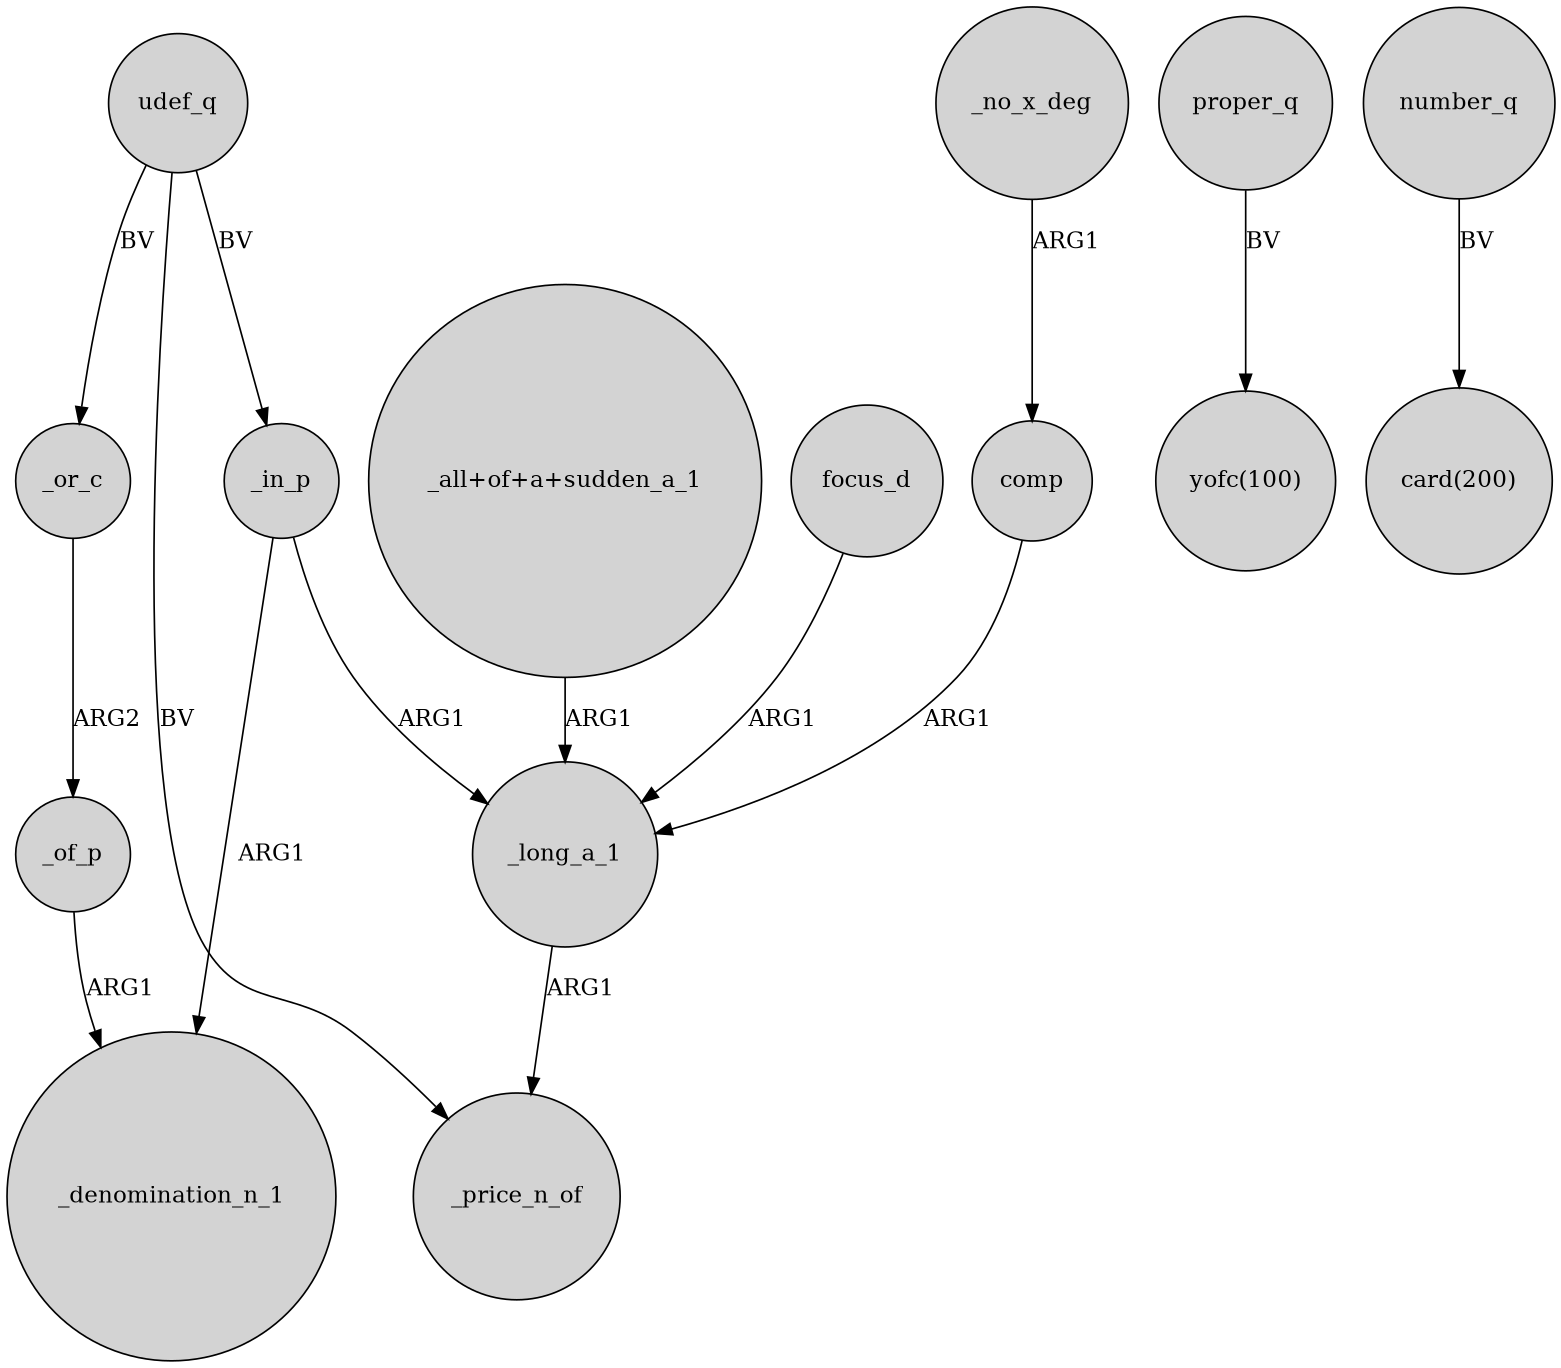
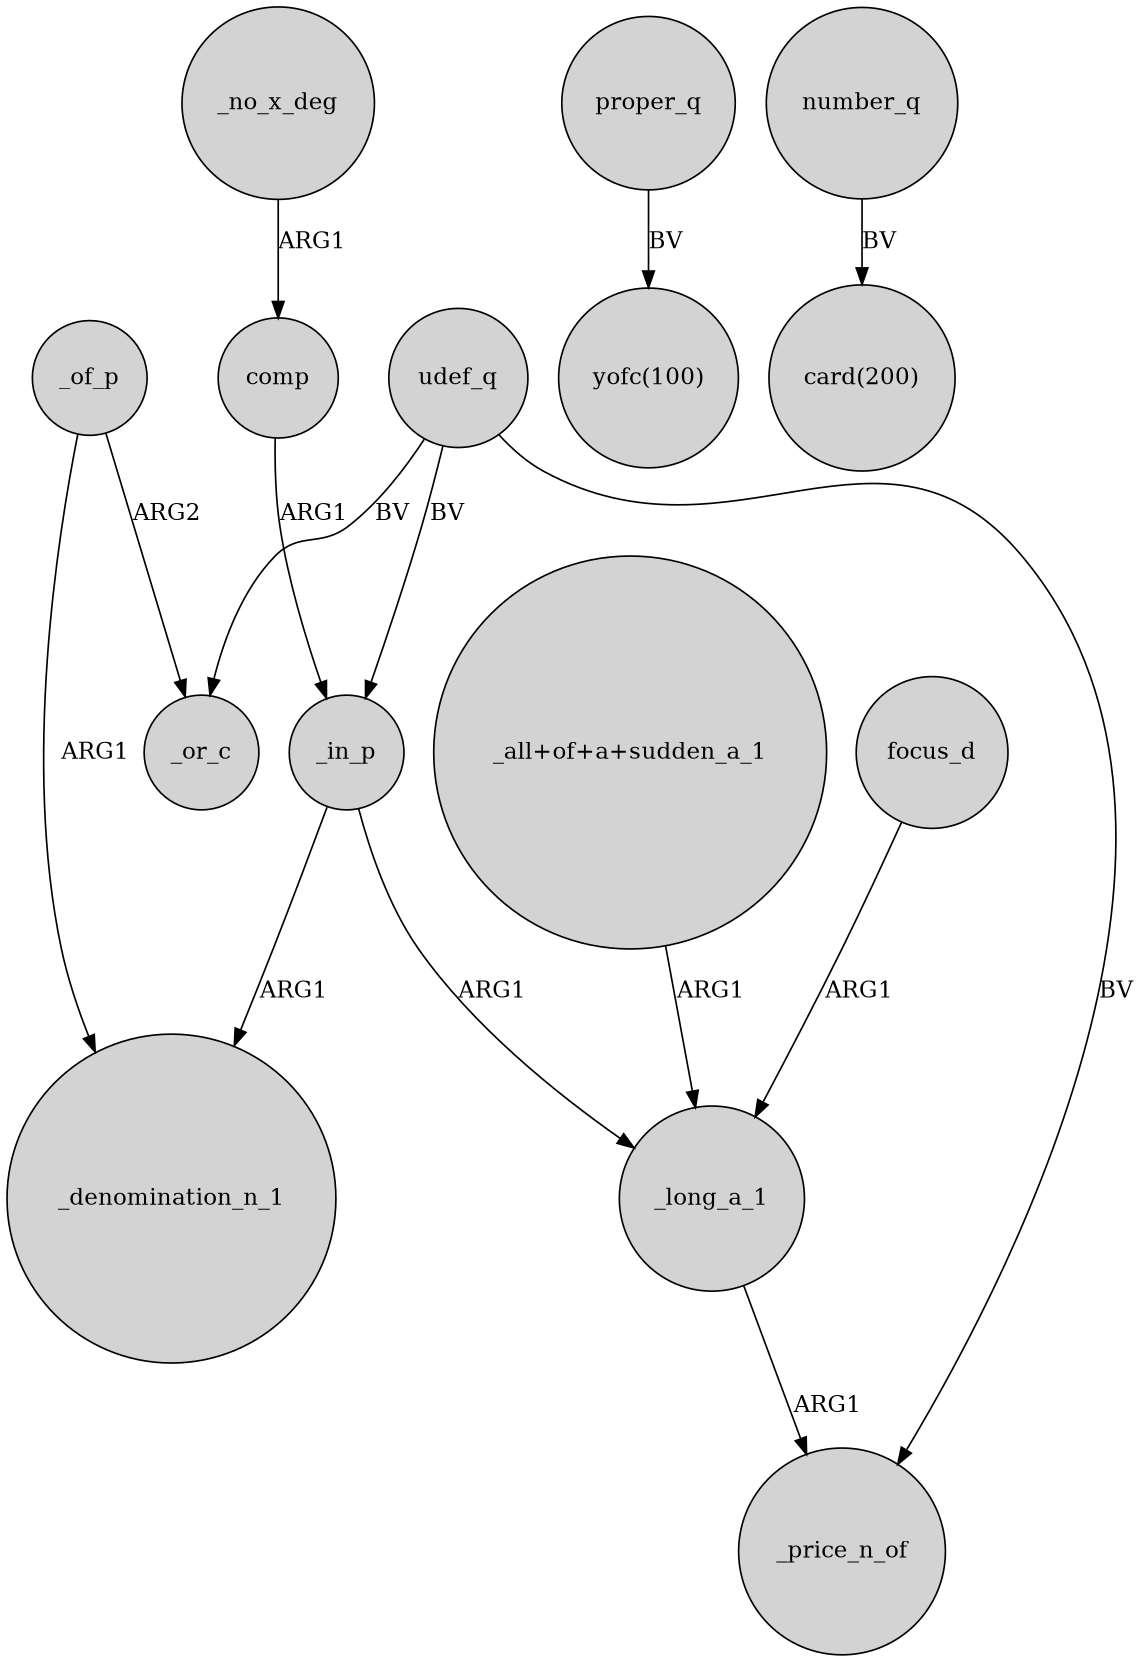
(73, 659) -> (143, 557)
(891, 733) -> (287, 562)
